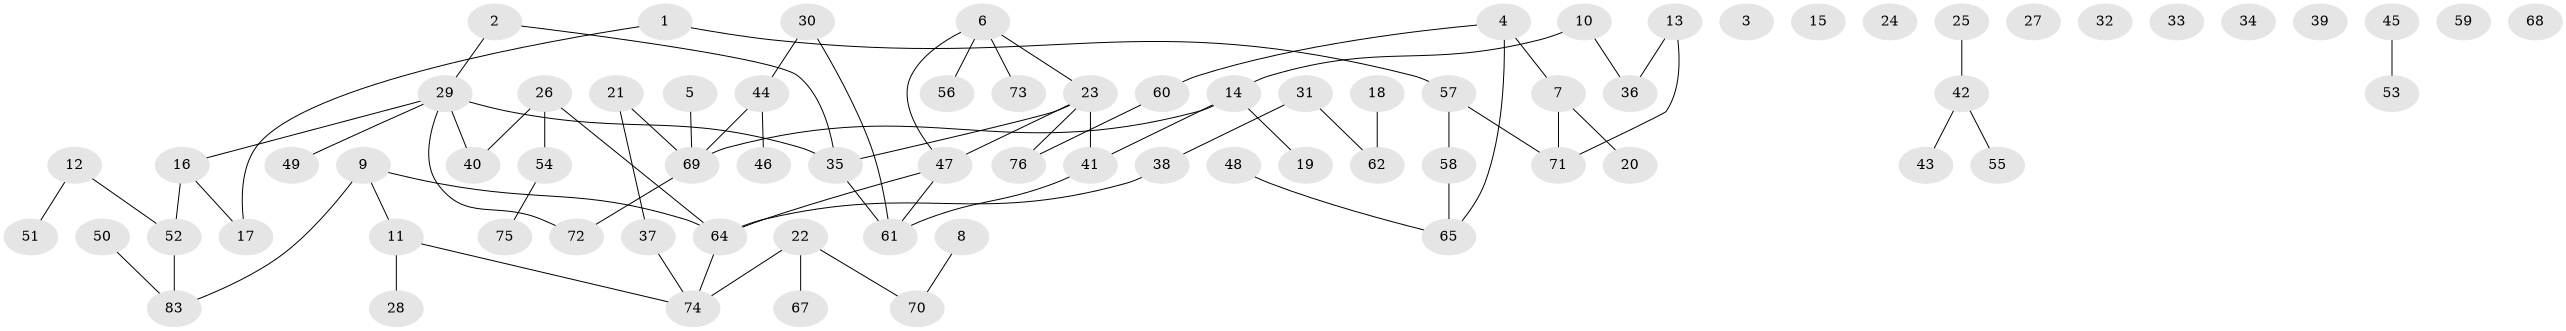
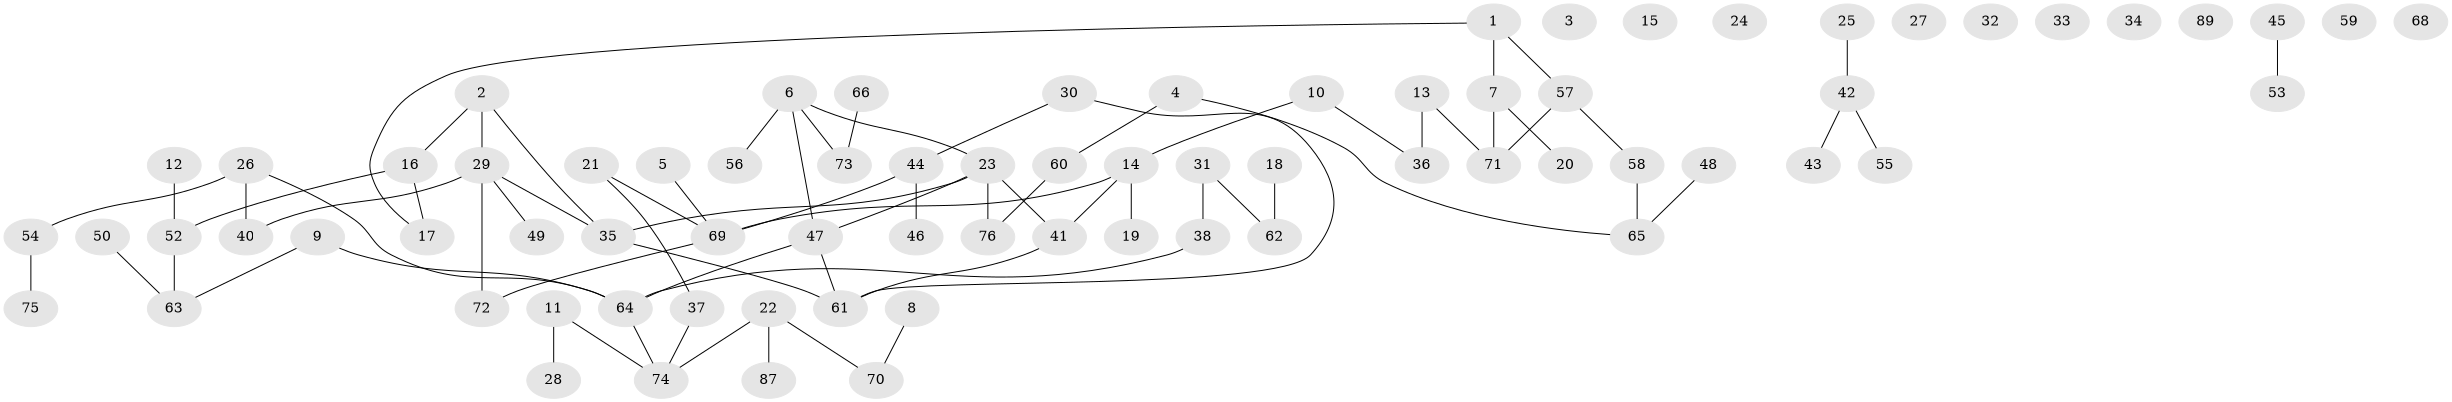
(2320, 22) -> (2206, 22)
(1531, 58) -> (1494, 58)
none -> (861, 94)
(314, 129) -> (446, 129)
(380, 201) -> none
(31, 237) -> none
(174, 309) -> (174, 309)
(801, 309) -> (769, 380)
